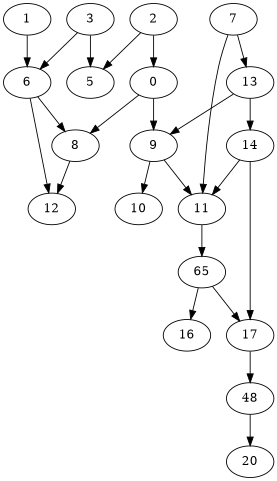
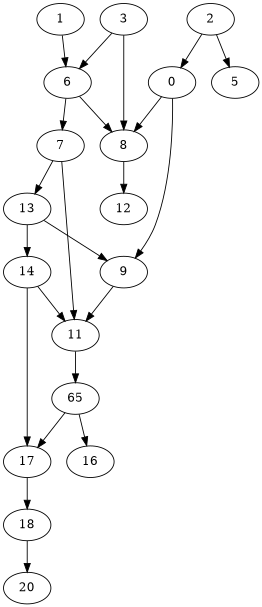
(90, 47) -> (124, 78)
(39, 141) -> (65, 110)
(139, 209) -> none
(250, 399) -> (27, 525)
